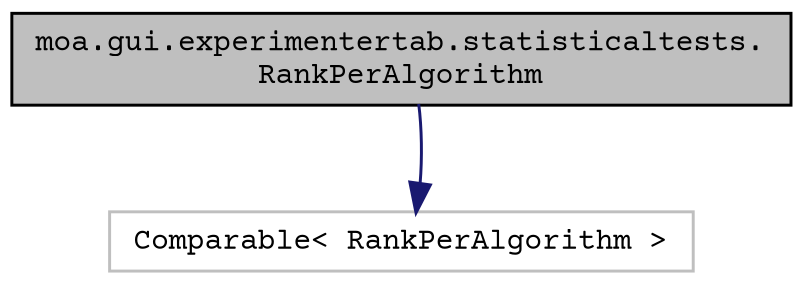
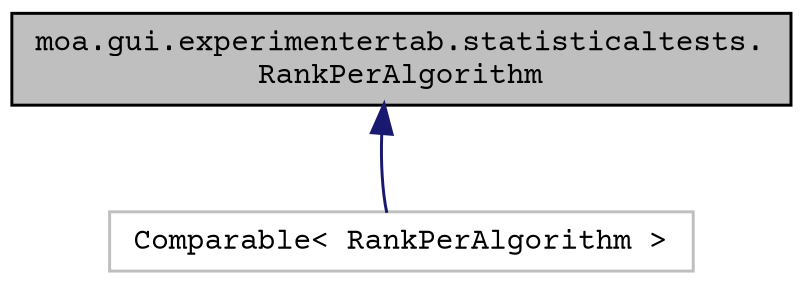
(421, 144) -> (382, 174)
